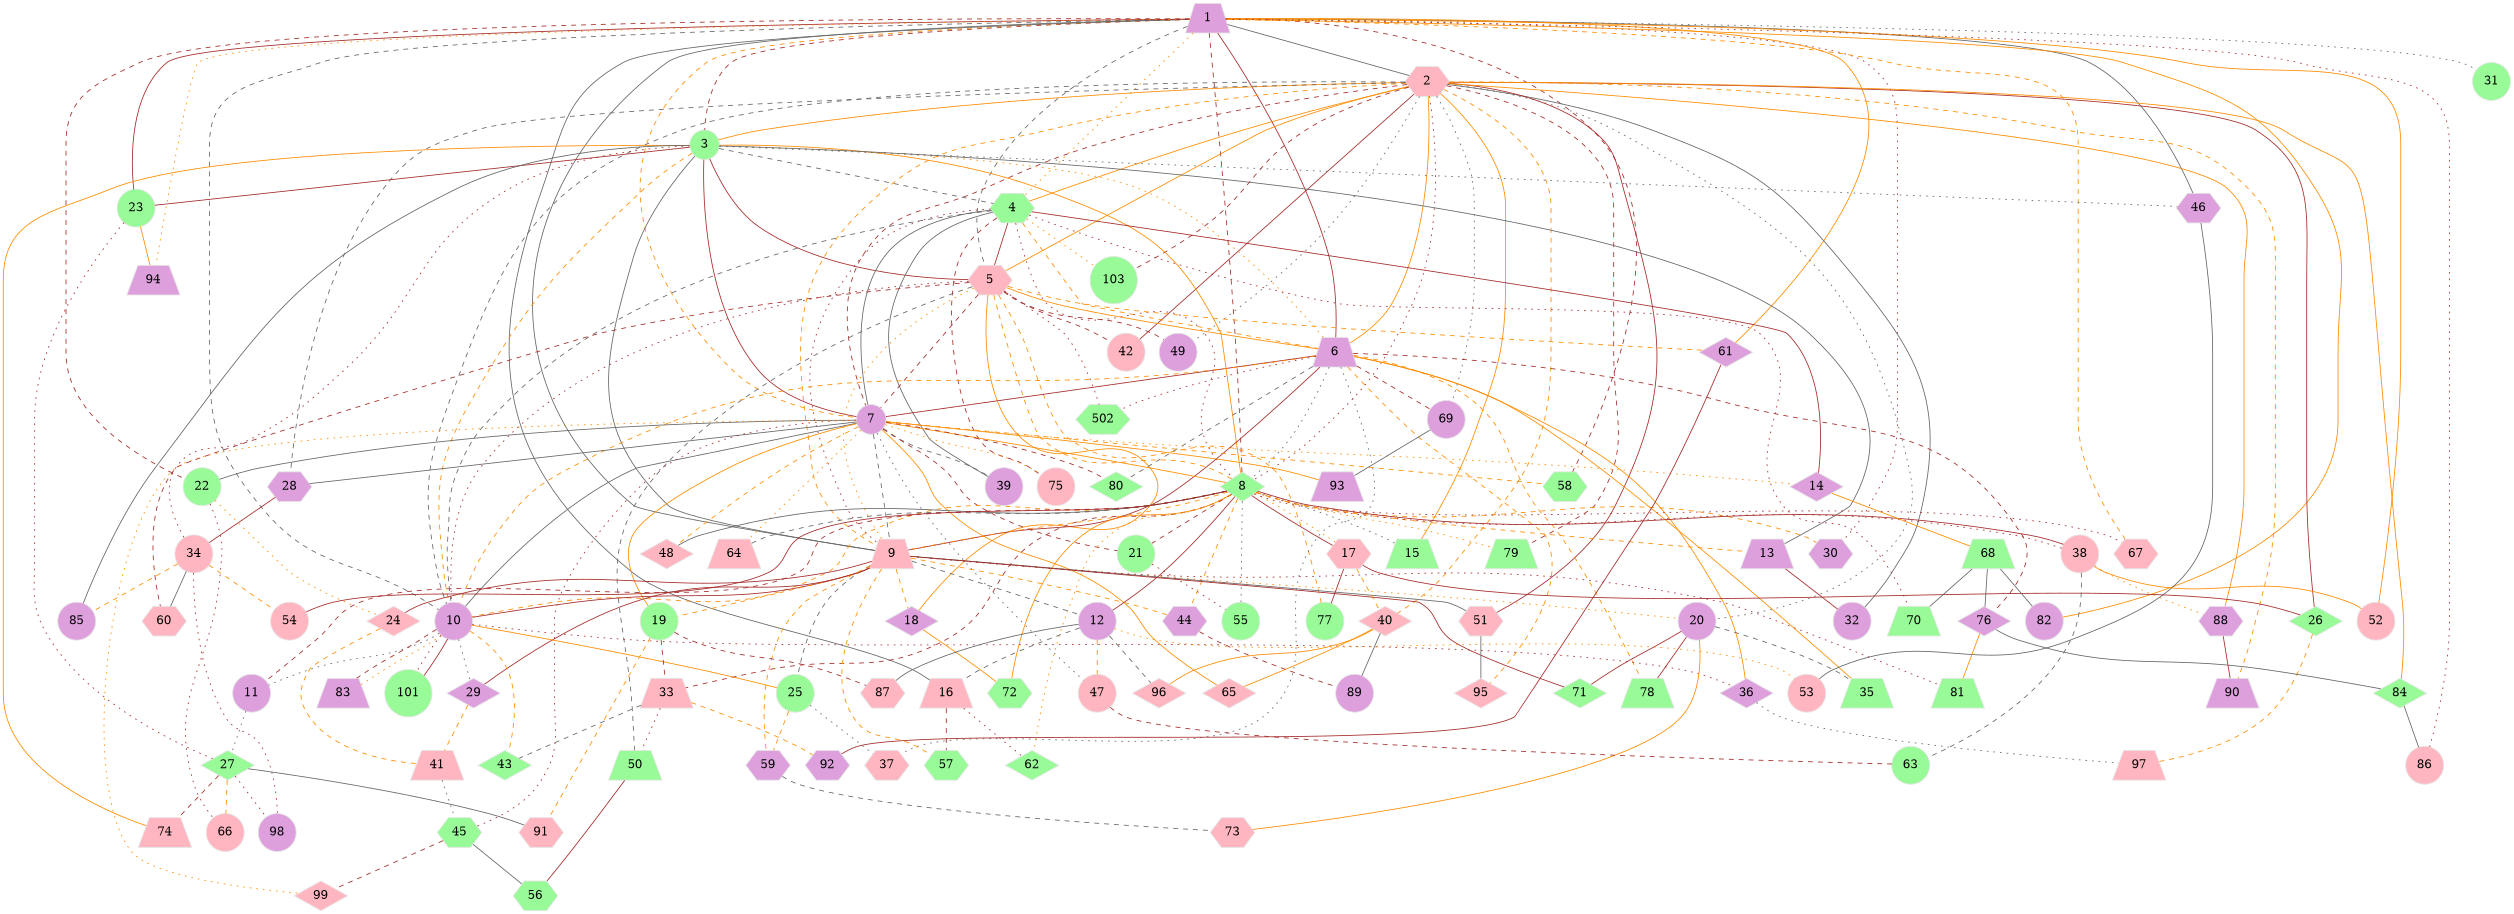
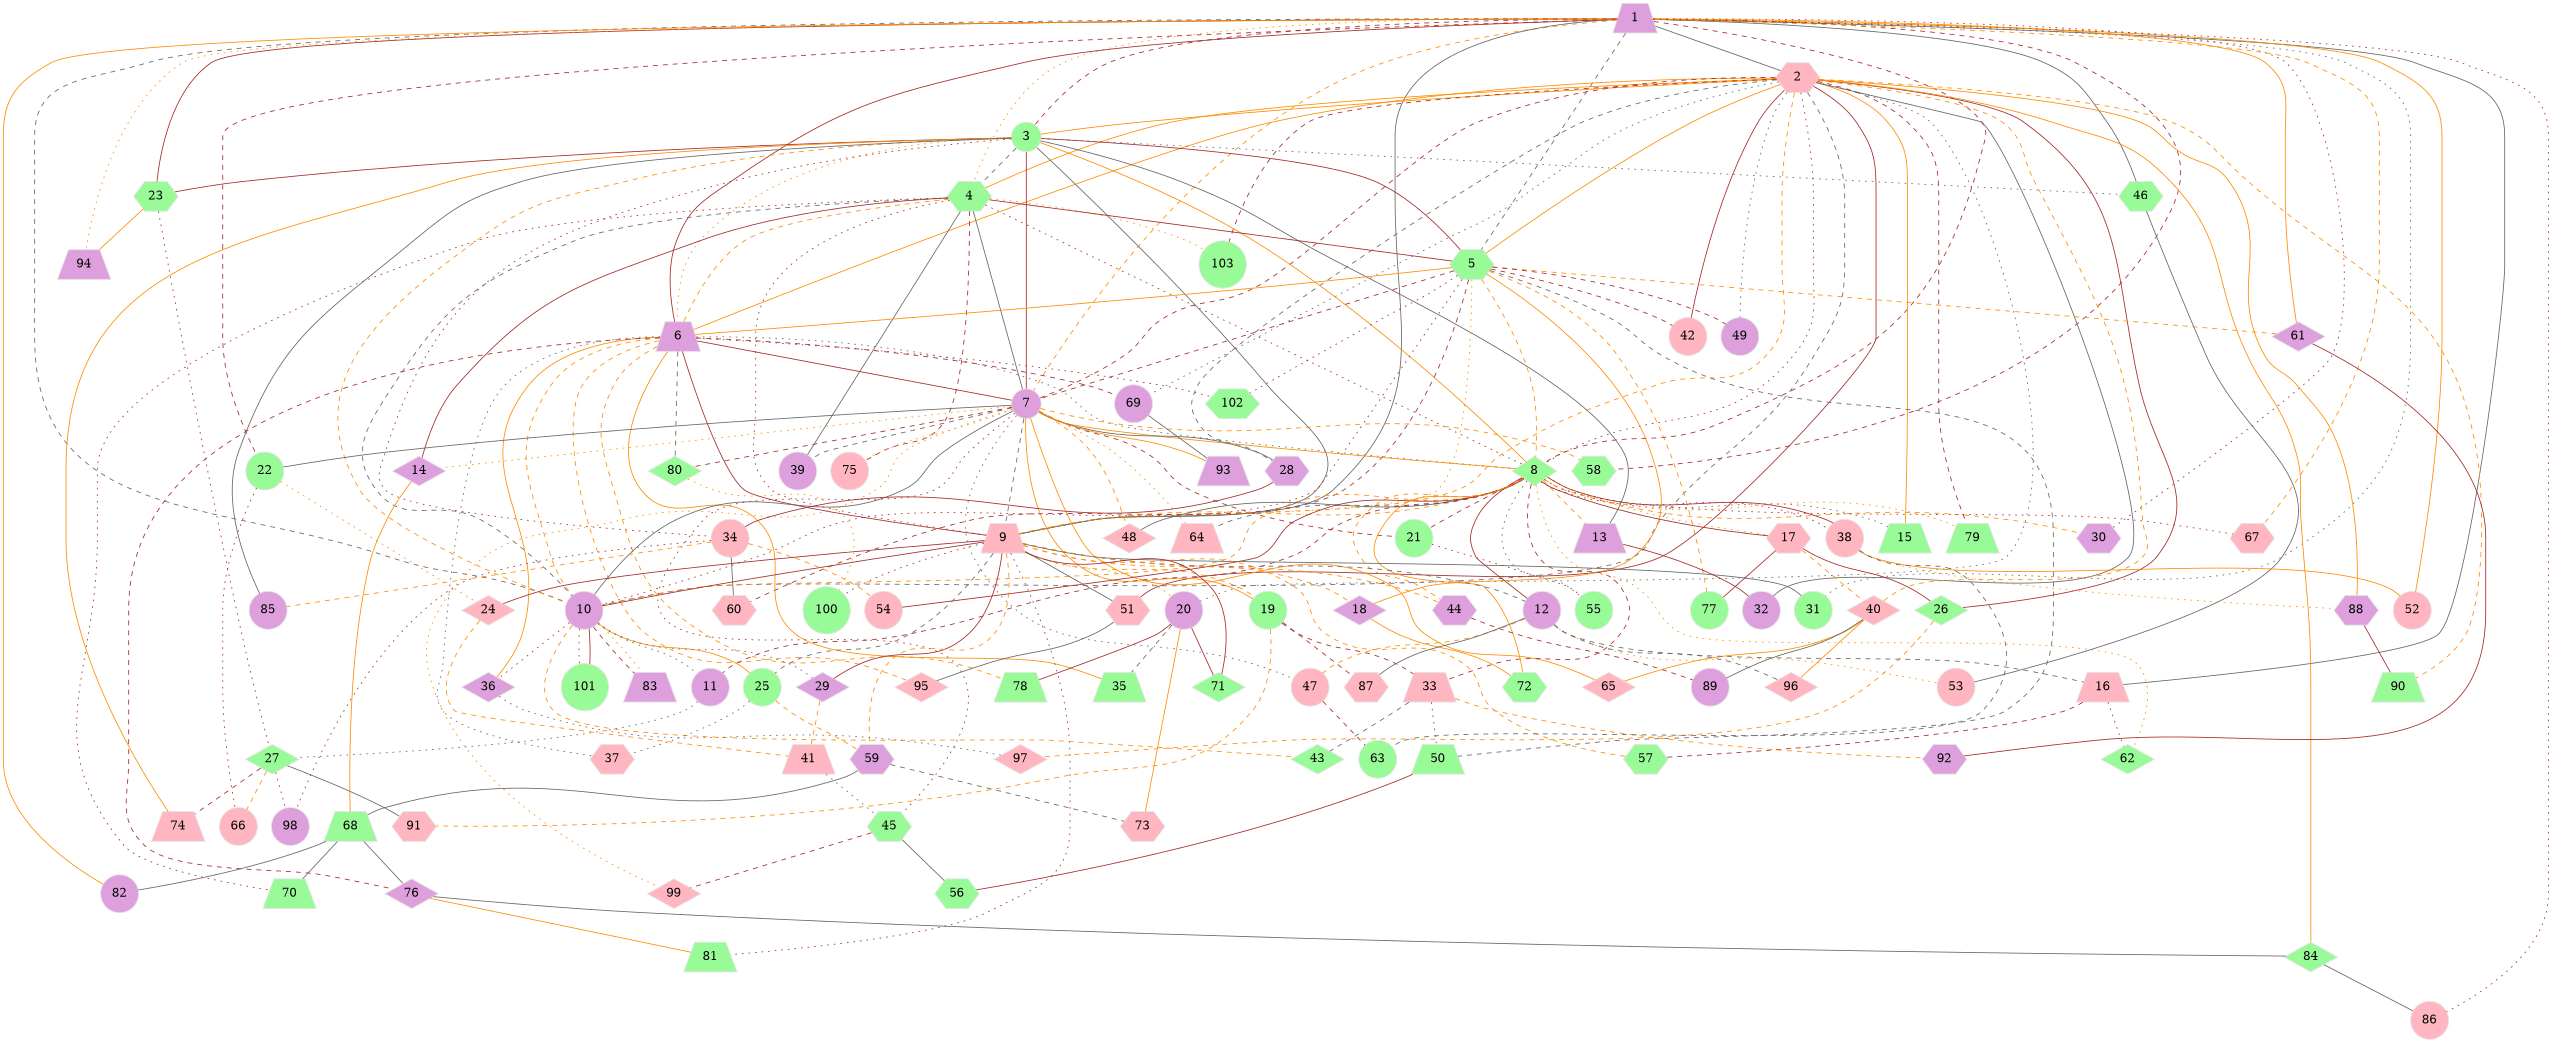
(136, 208) -> (156, 196)
(2199, 208) -> (2141, 196)
(990, 280) -> (1472, 265)
(1103, 419) -> (1233, 404)
none -> (1413, 564)
none -> (827, 610)
(2232, 693) -> (2398, 687)
(2139, 765) -> (1021, 759)
none -> (613, 795)
